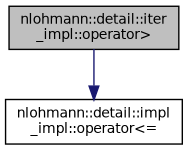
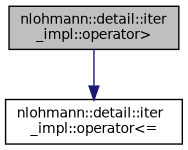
(94, 122) -> (94, 122)
